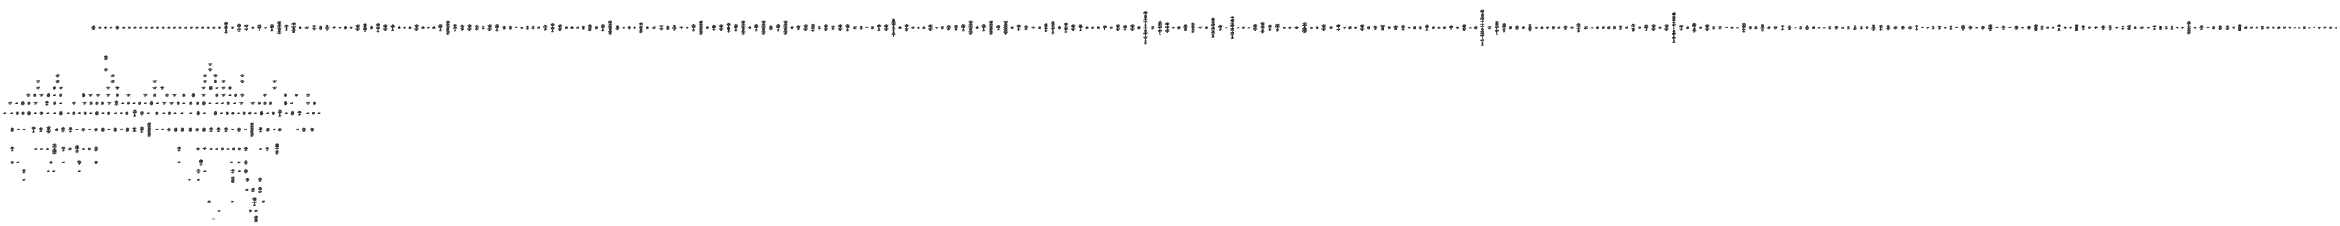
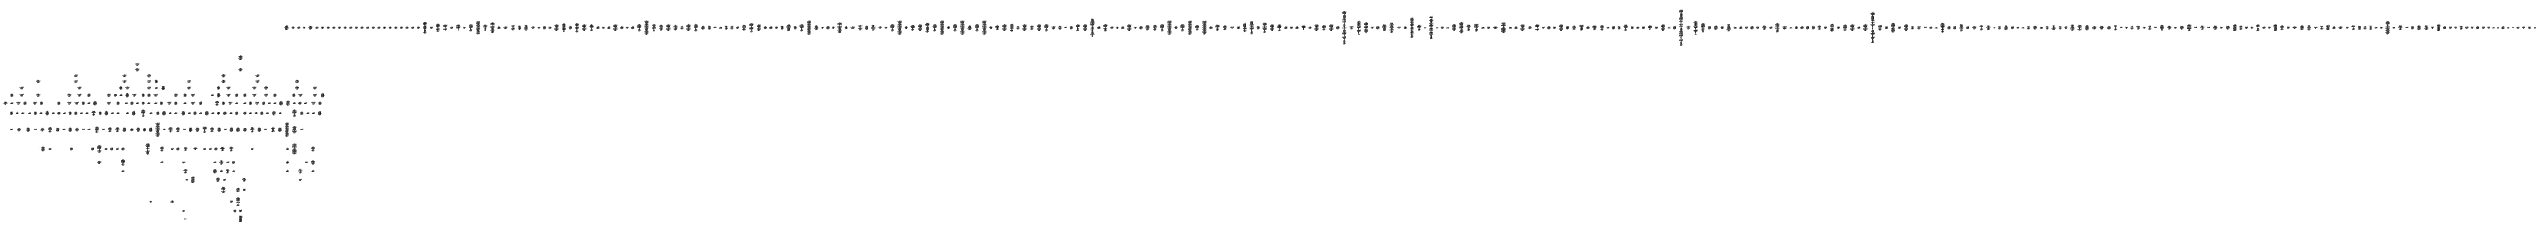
none -> (384, 28)
none -> (22, 88)
